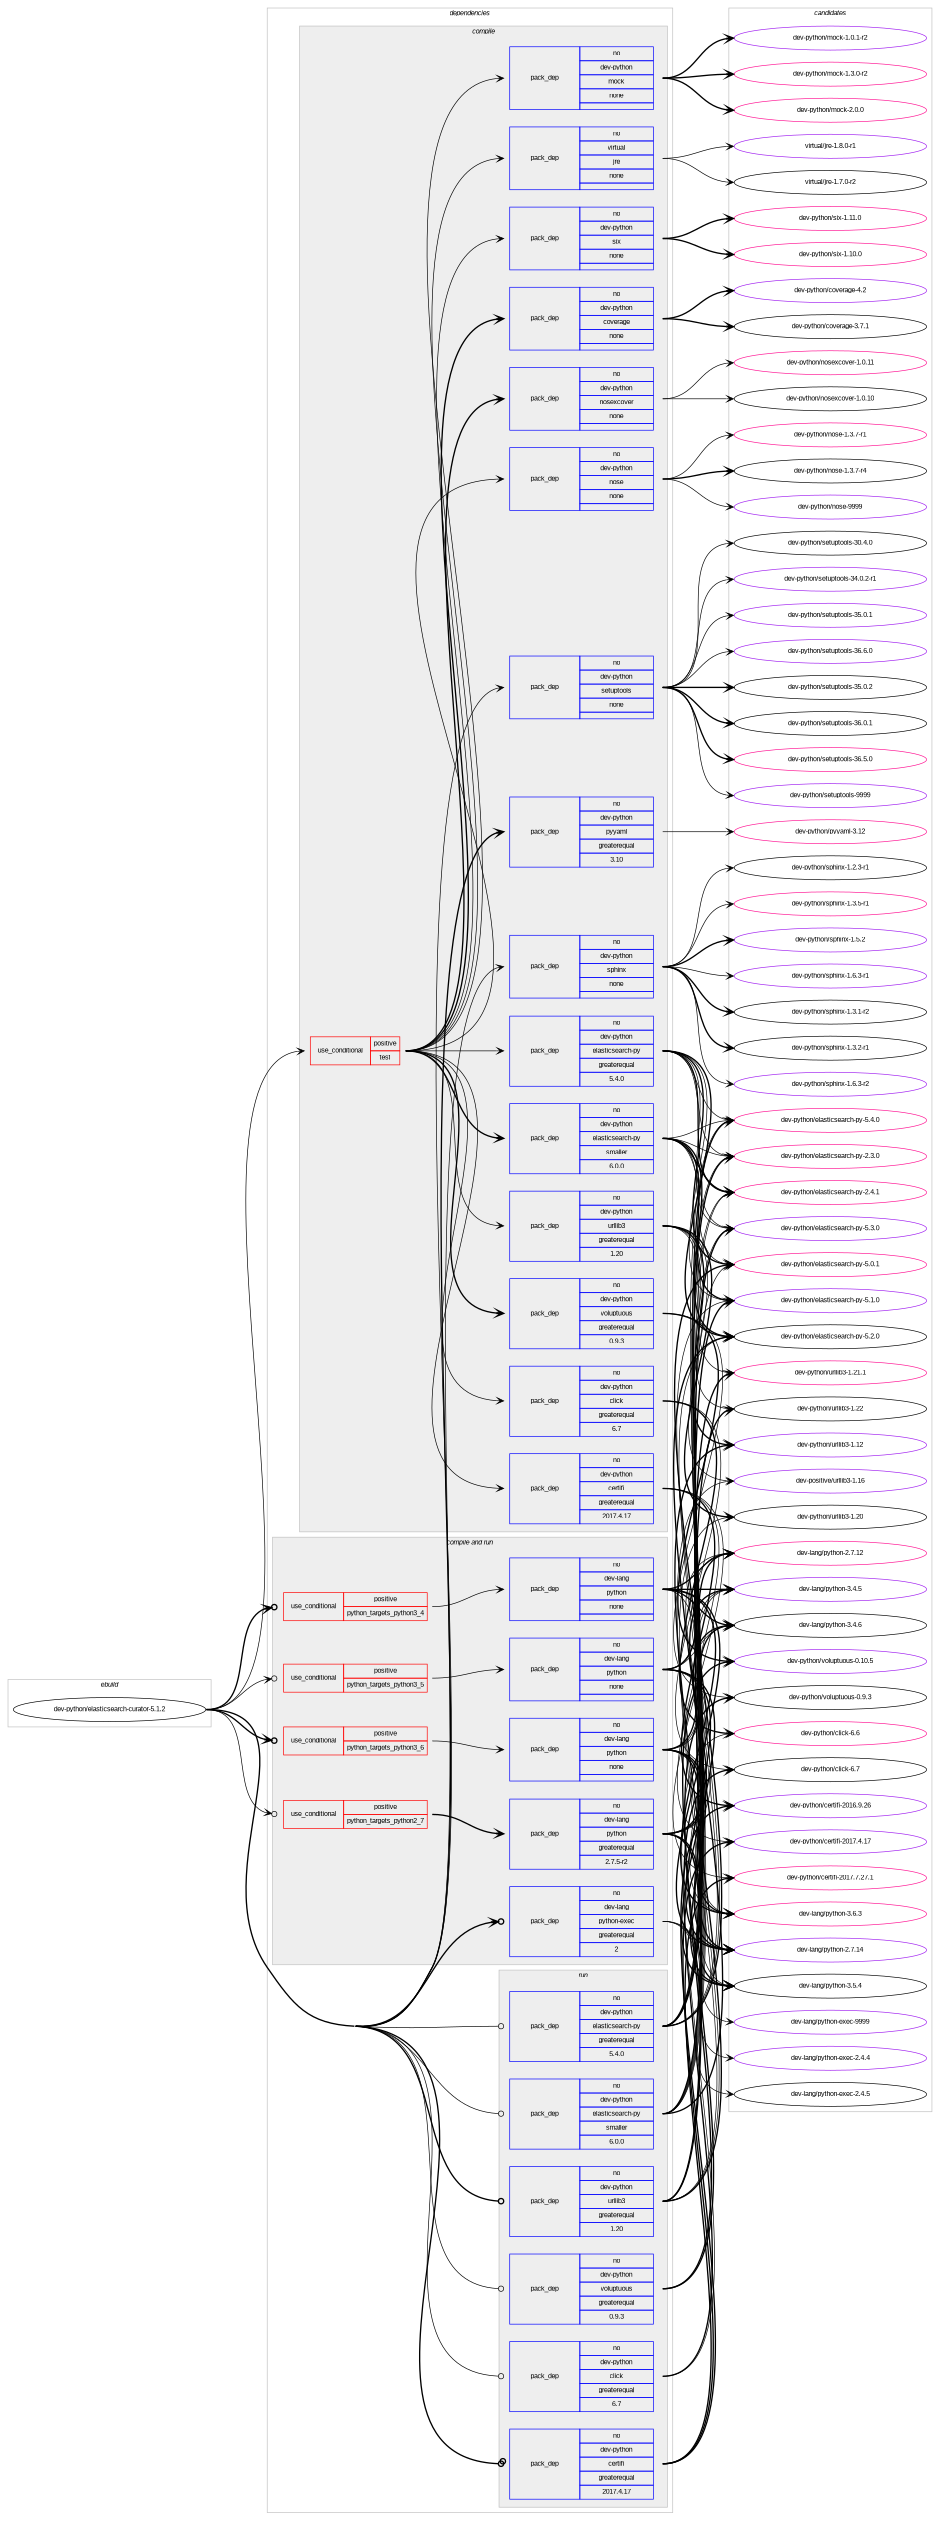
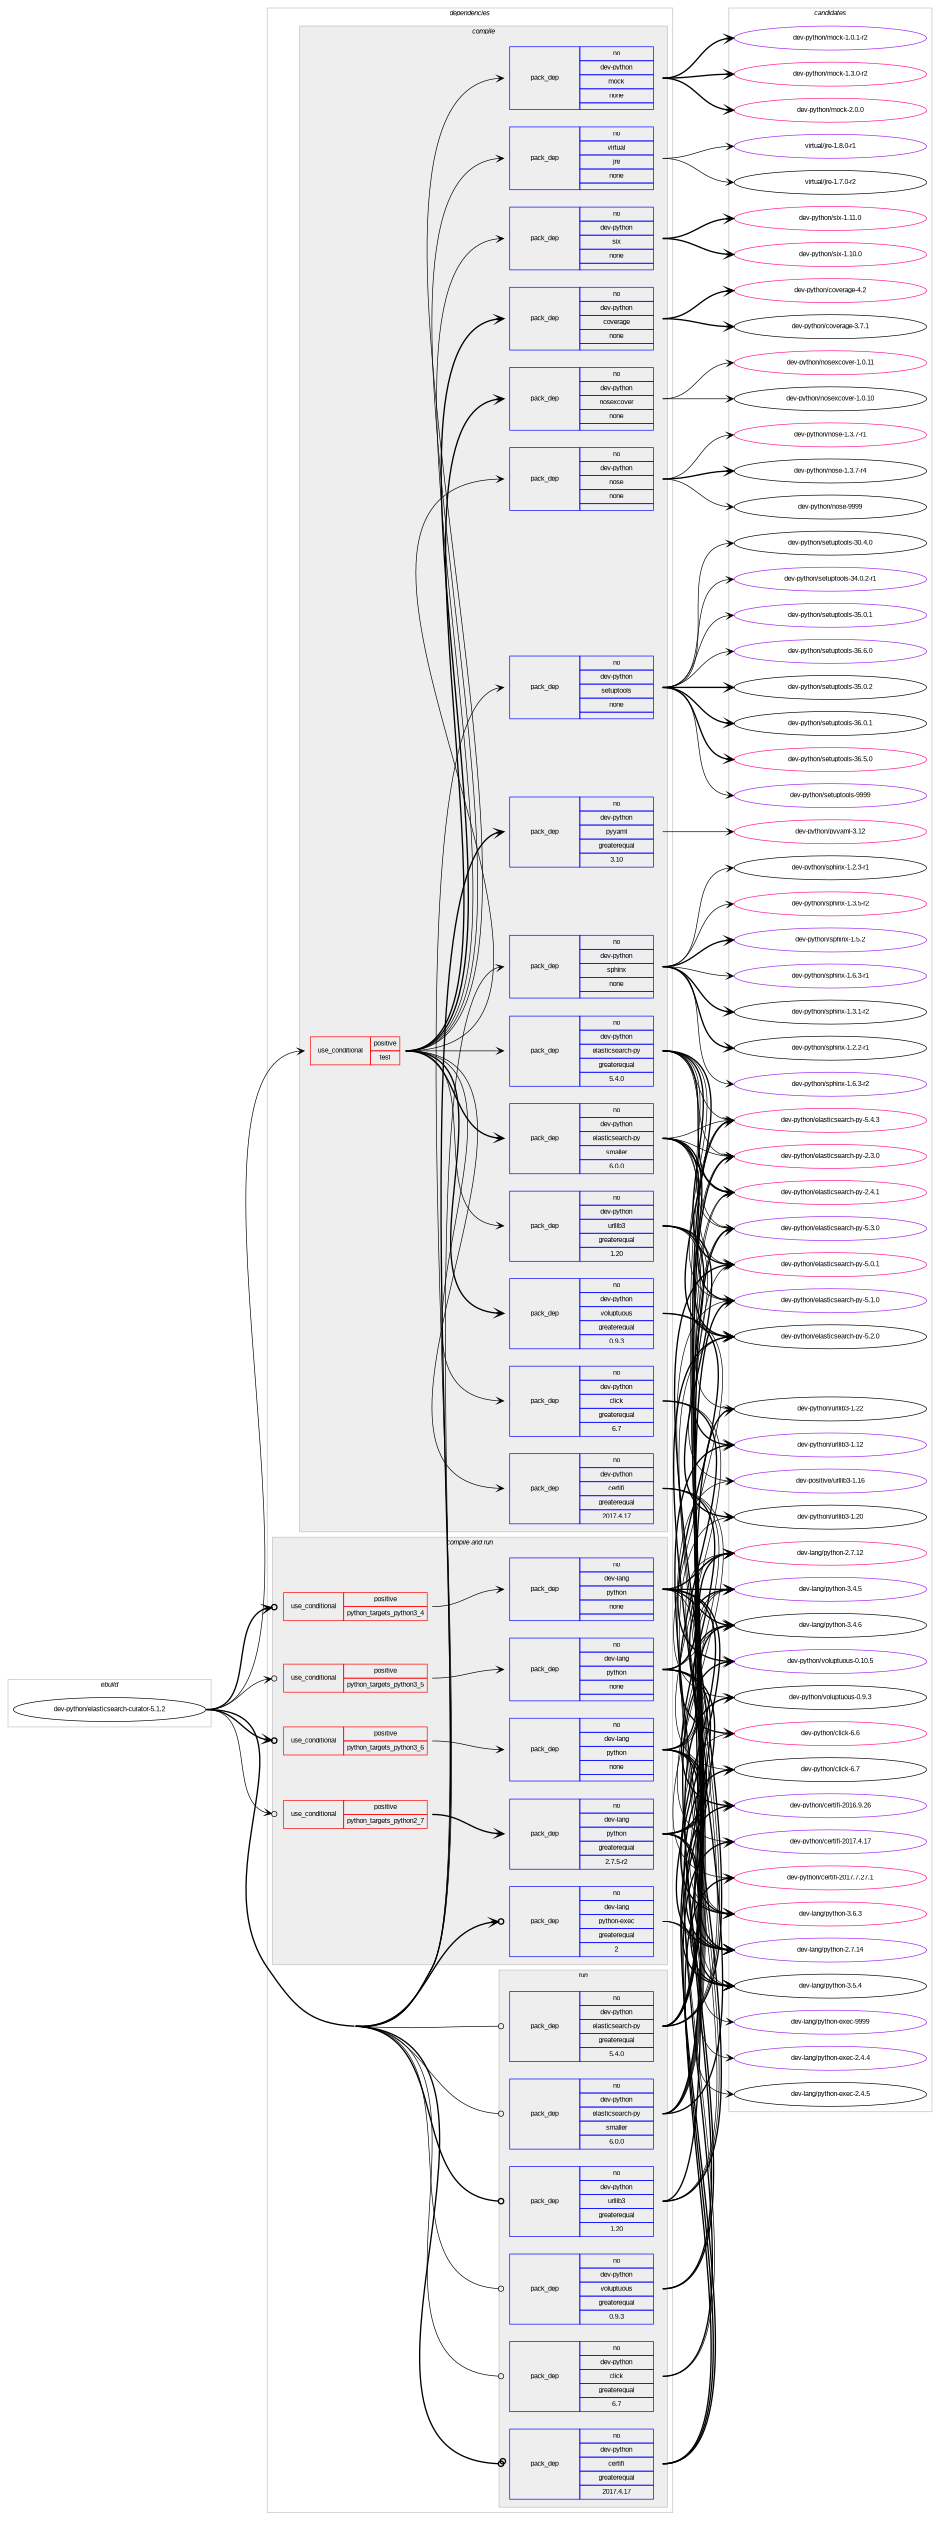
(830, 291) -> (830, 291)
(830, 507) -> (830, 507)
(830, 904) -> (830, 904)
(830, 1048) -> (830, 1048)
(830, 1120) -> (830, 1120)
(830, 1373) -> none
